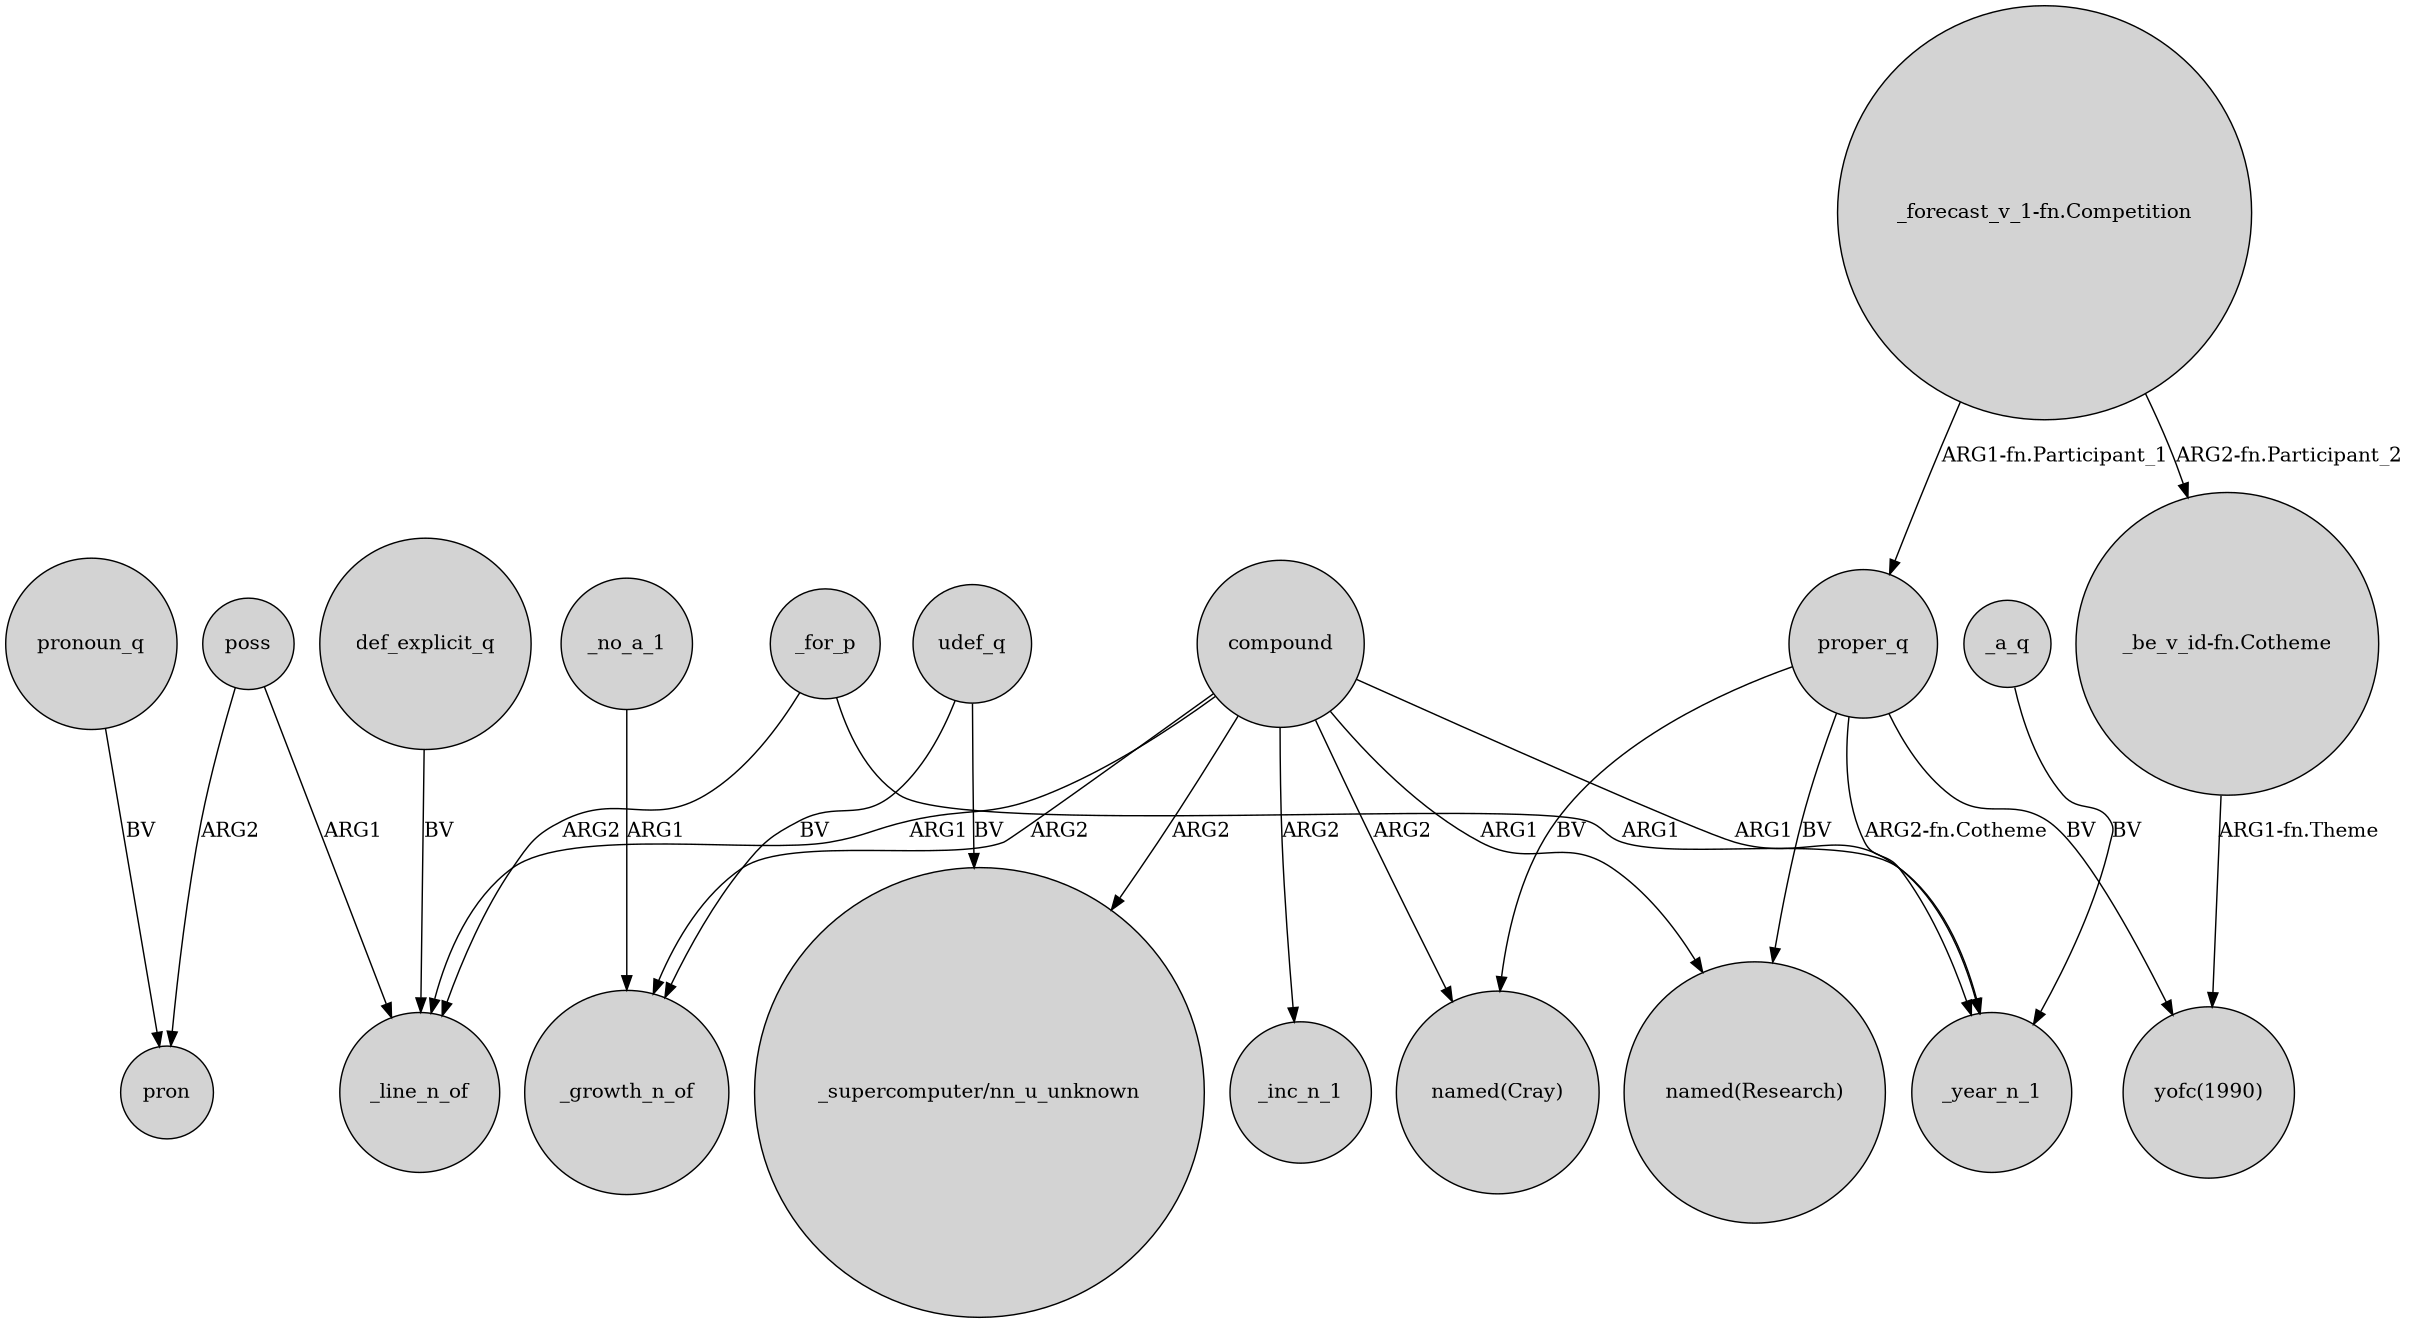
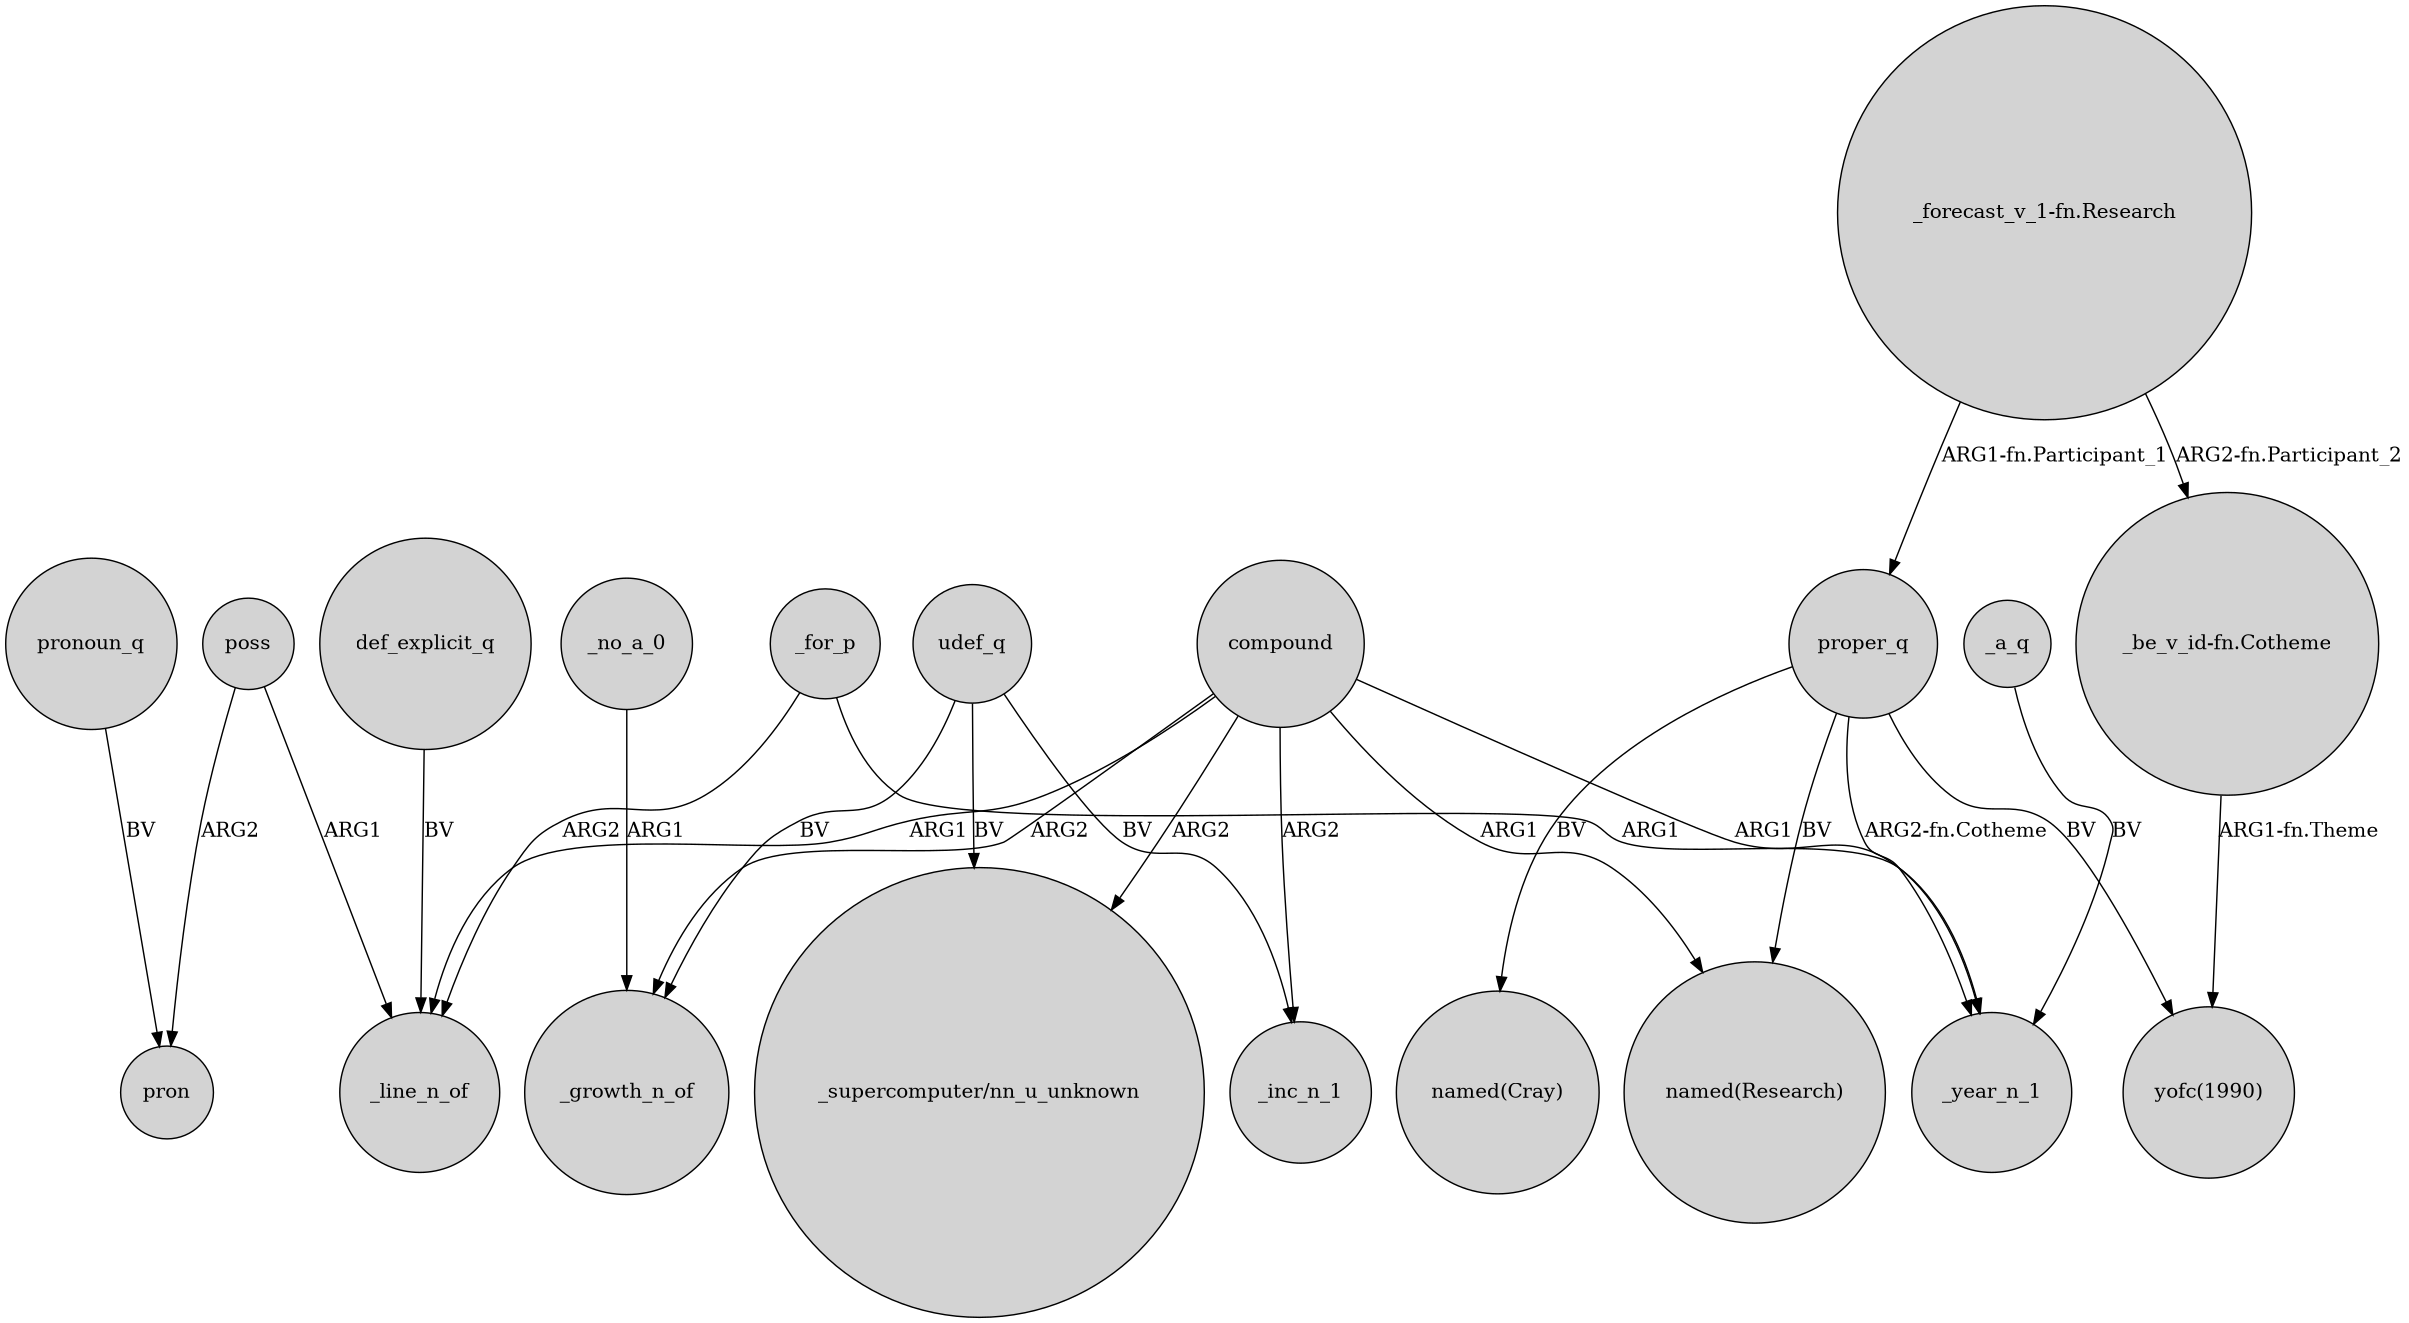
(2045, 213) -> (2045, 213)
(627, 644) -> (627, 644)
none -> (1166, 853)
(1380, 855) -> none
